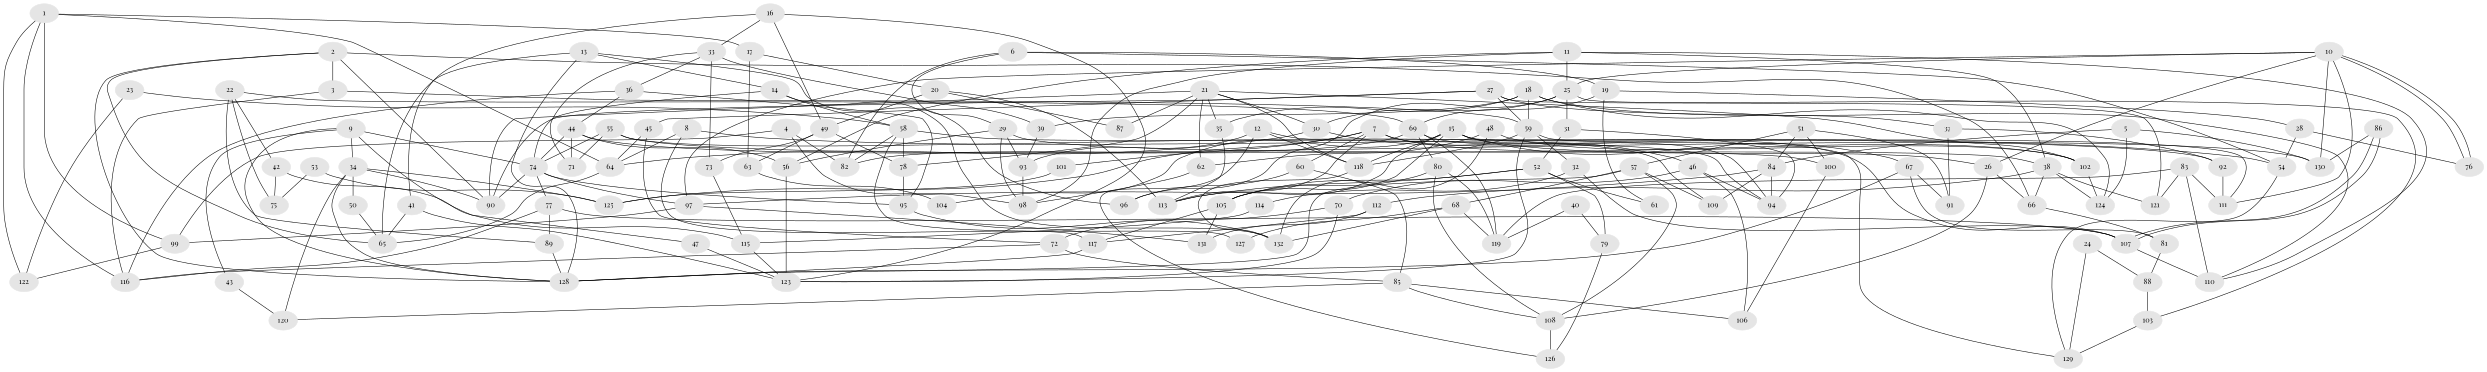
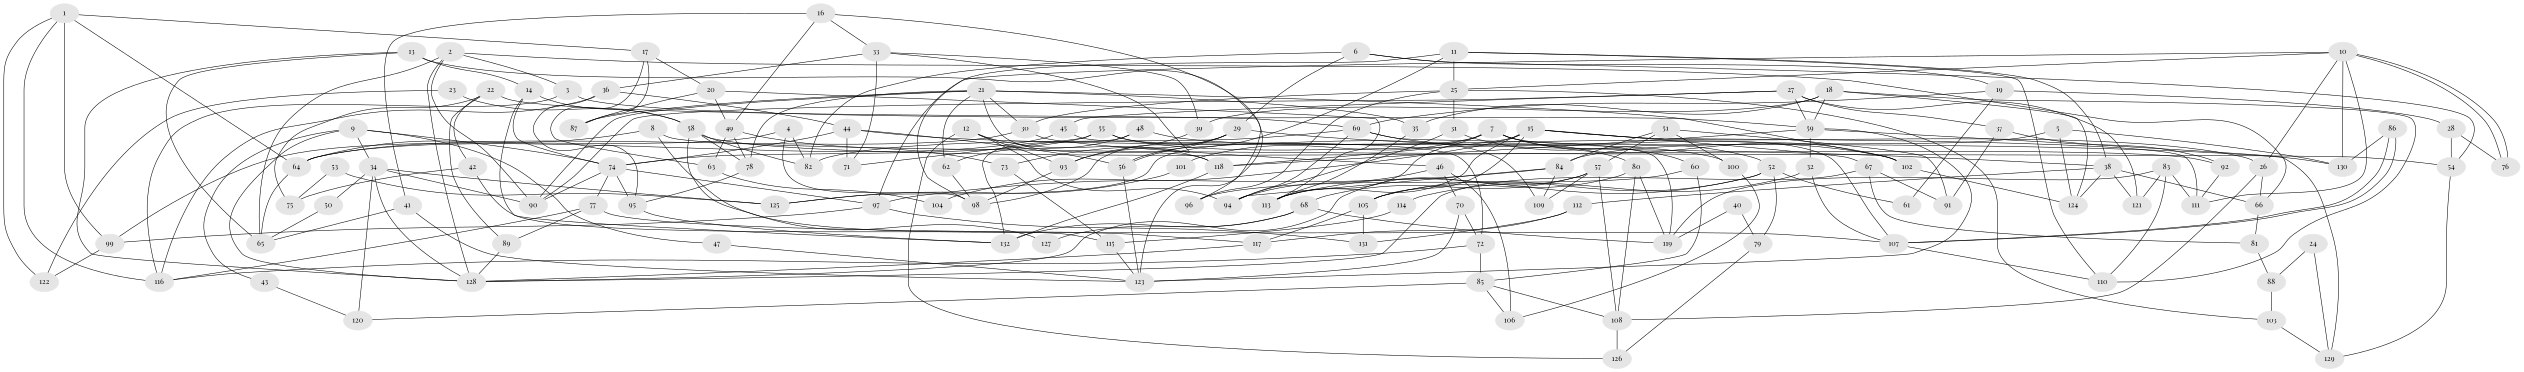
none -> (642, 101)
